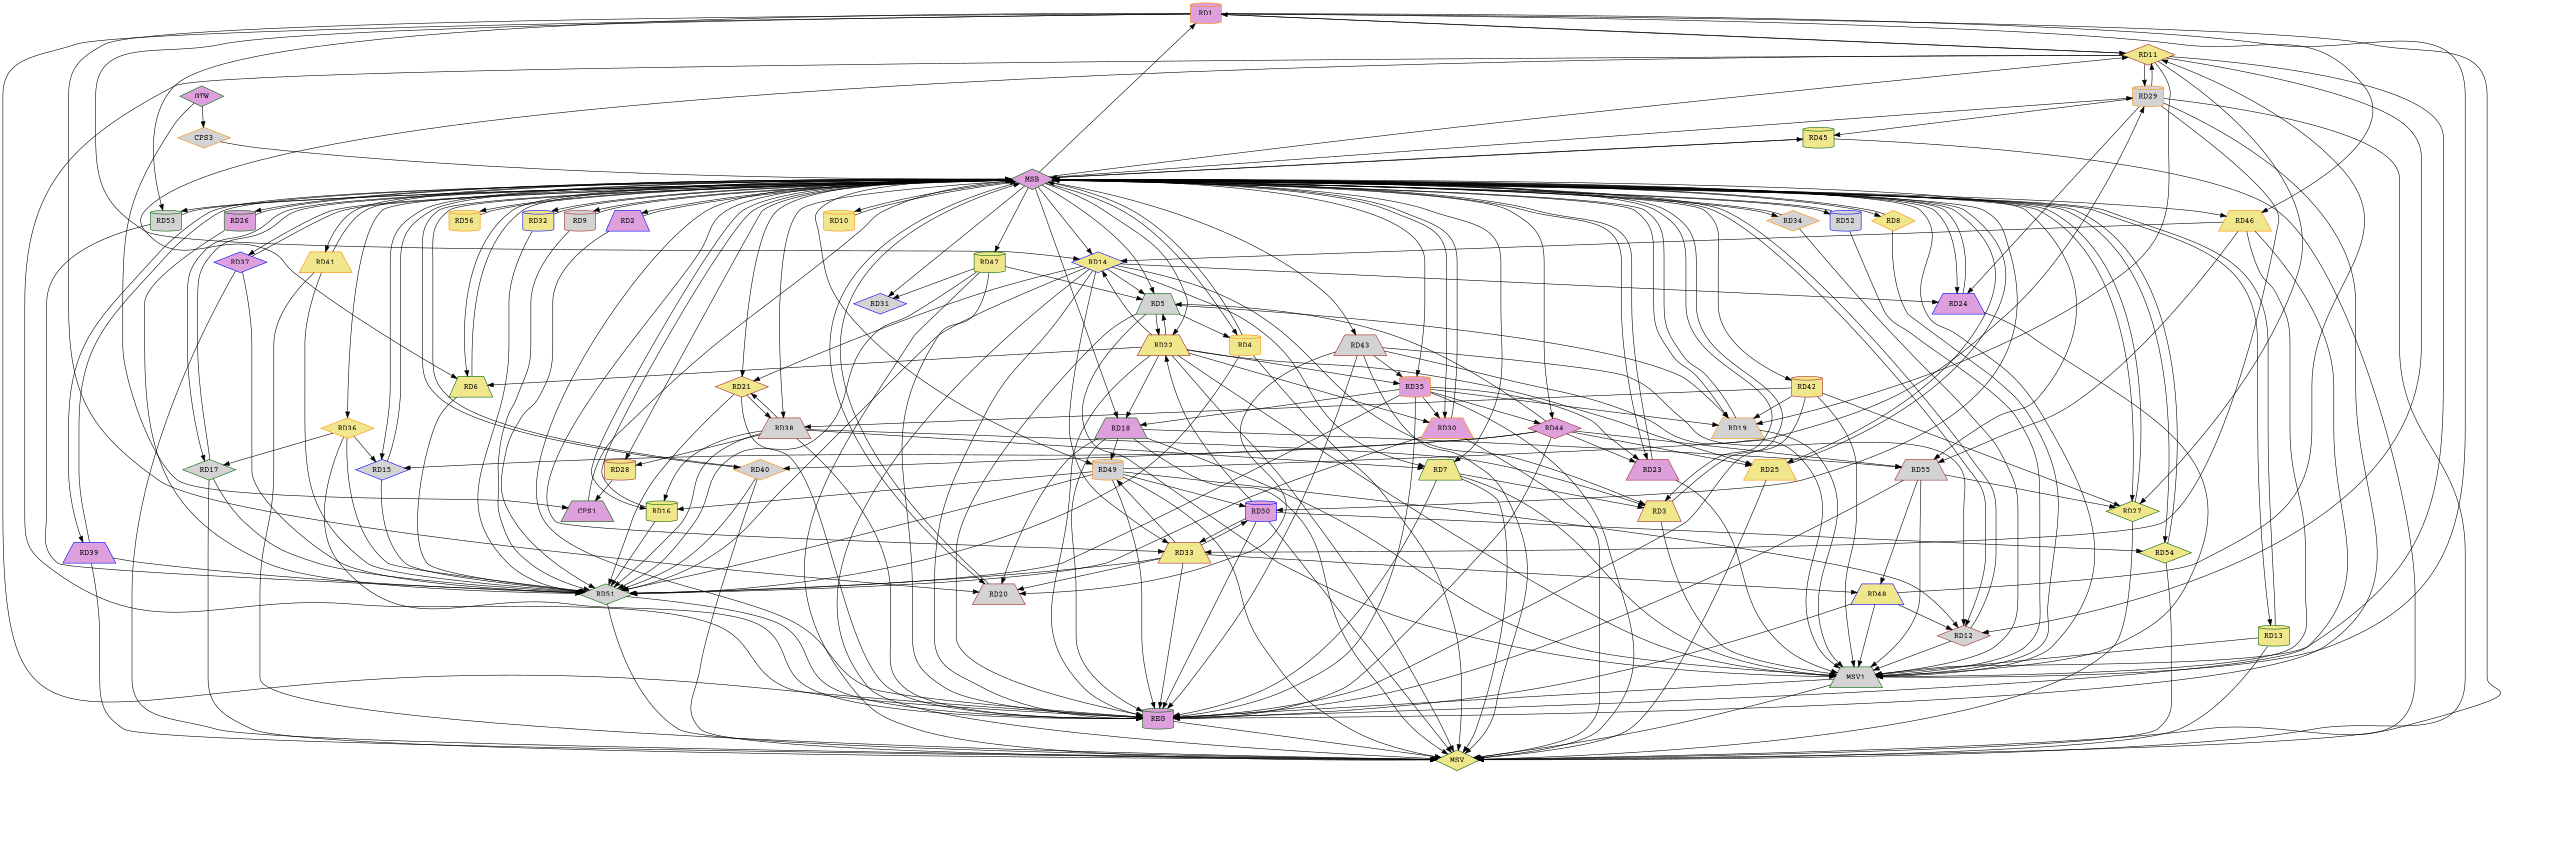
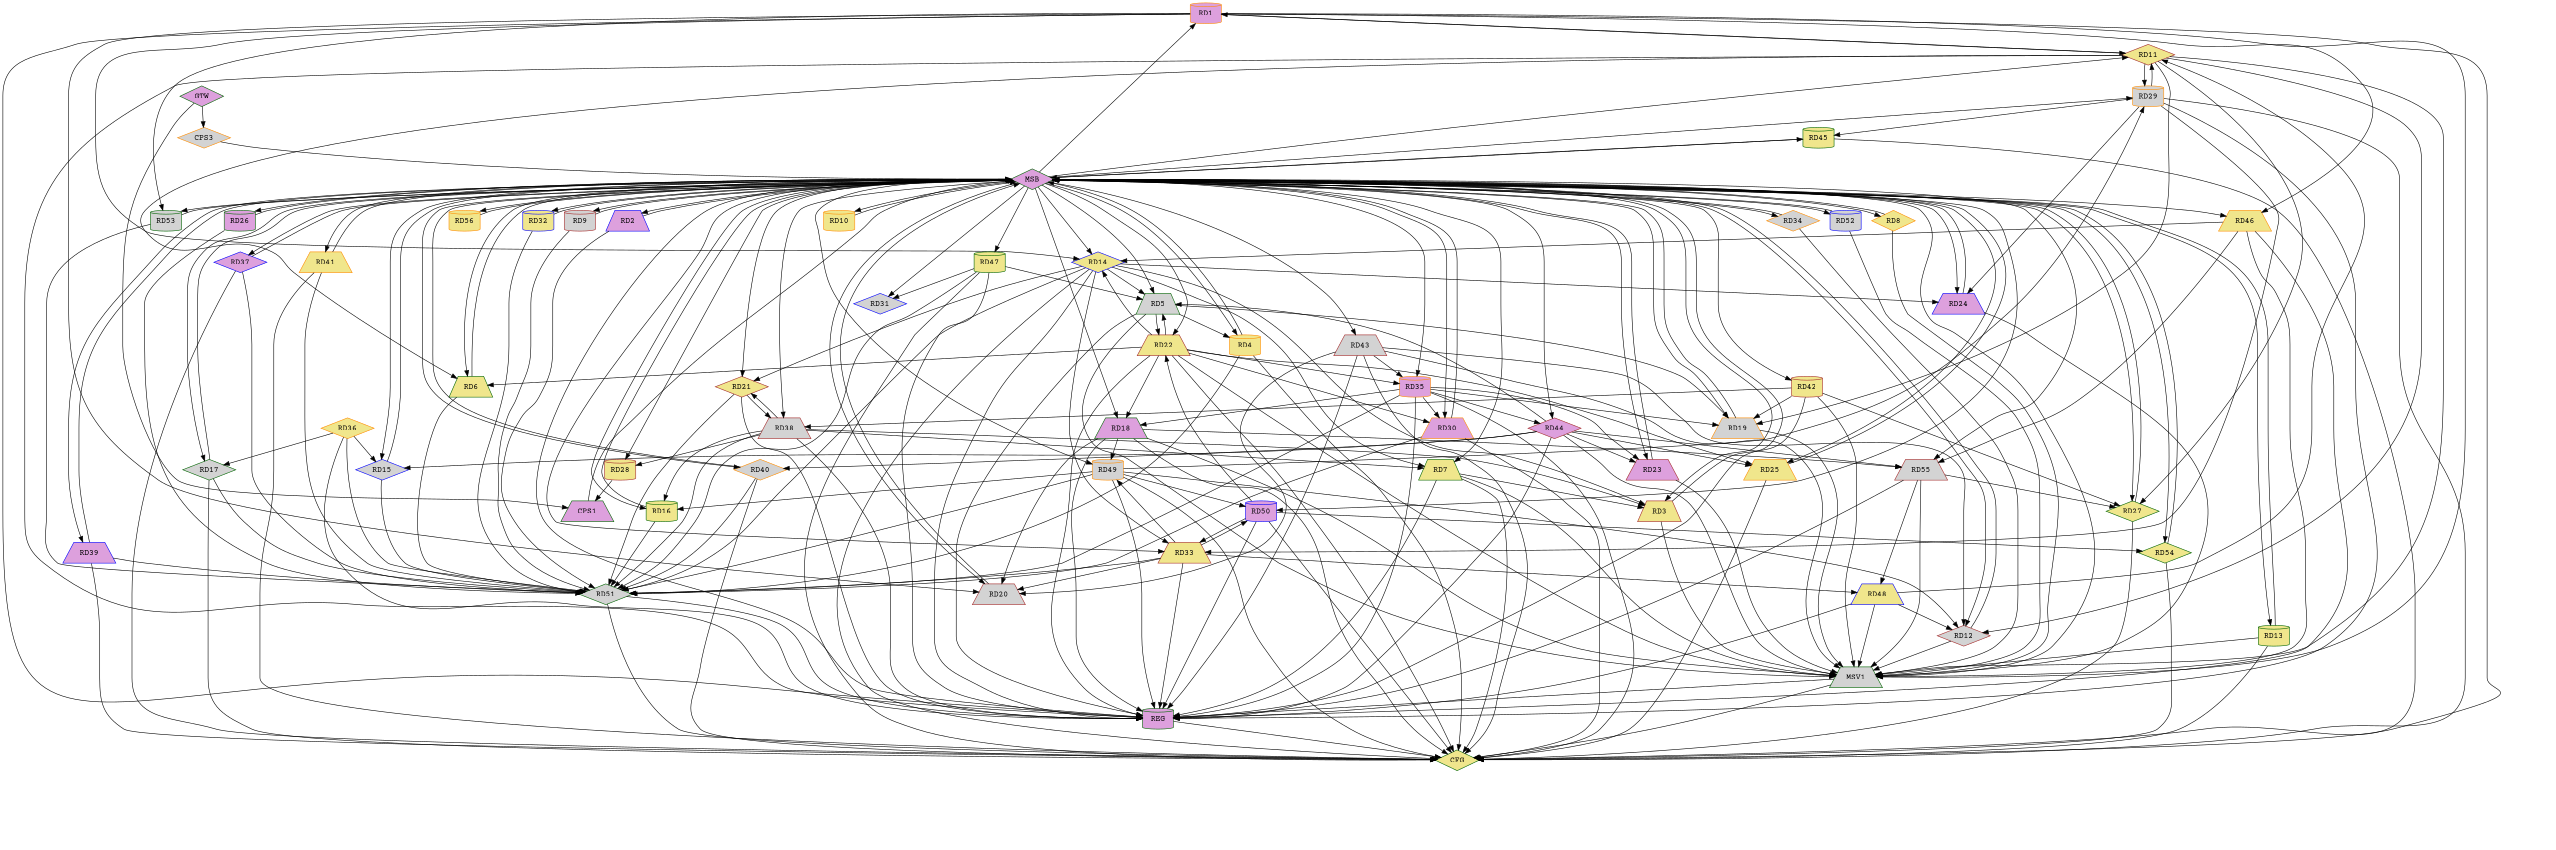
(385, 210) -> none
none -> (1703, 525)
(1457, 760) -> (1457, 760)
